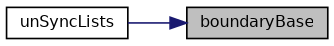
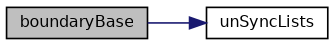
(149, 23) -> (169, 23)
